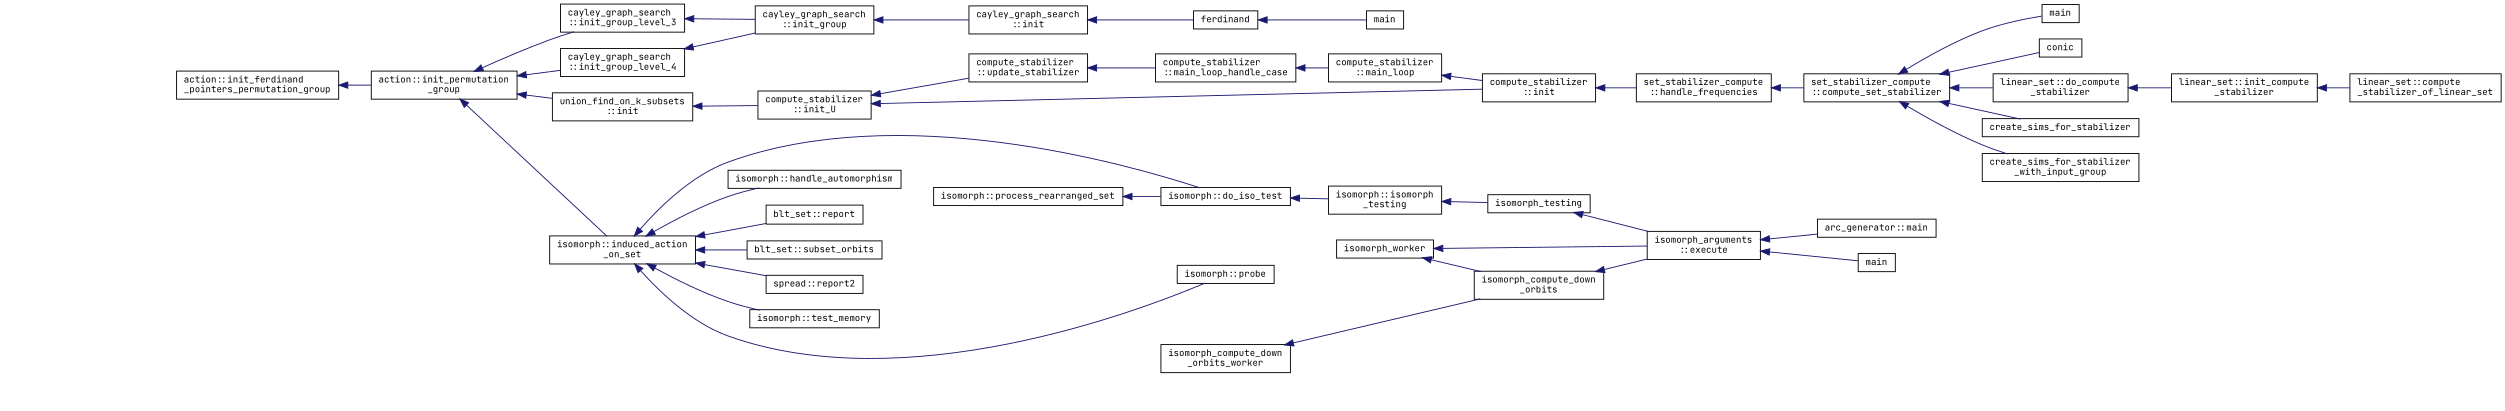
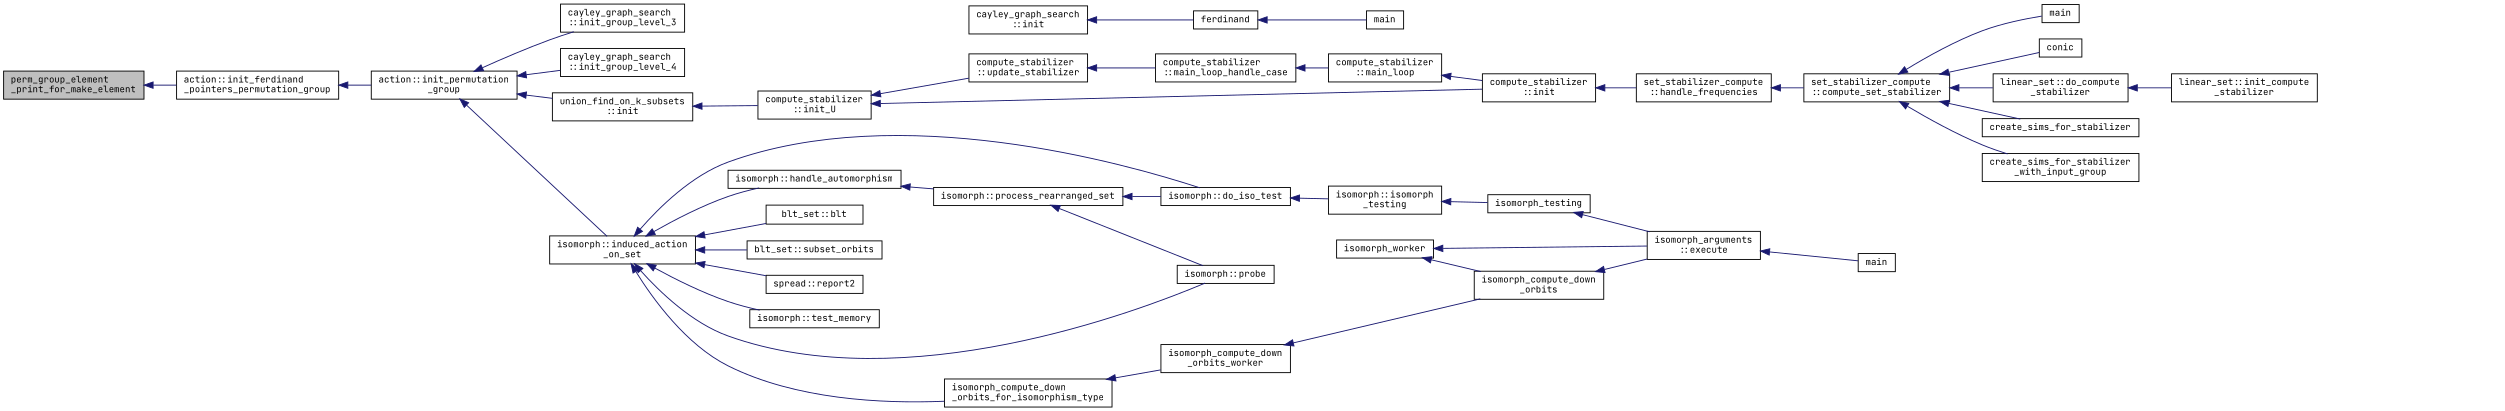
(815, 20) -> none
none -> (74, 85)
(2426, 88) -> none
none -> (922, 188)
(815, 215) -> (815, 215)
(1877, 228) -> none
none -> (1131, 237)
none -> (1028, 393)
